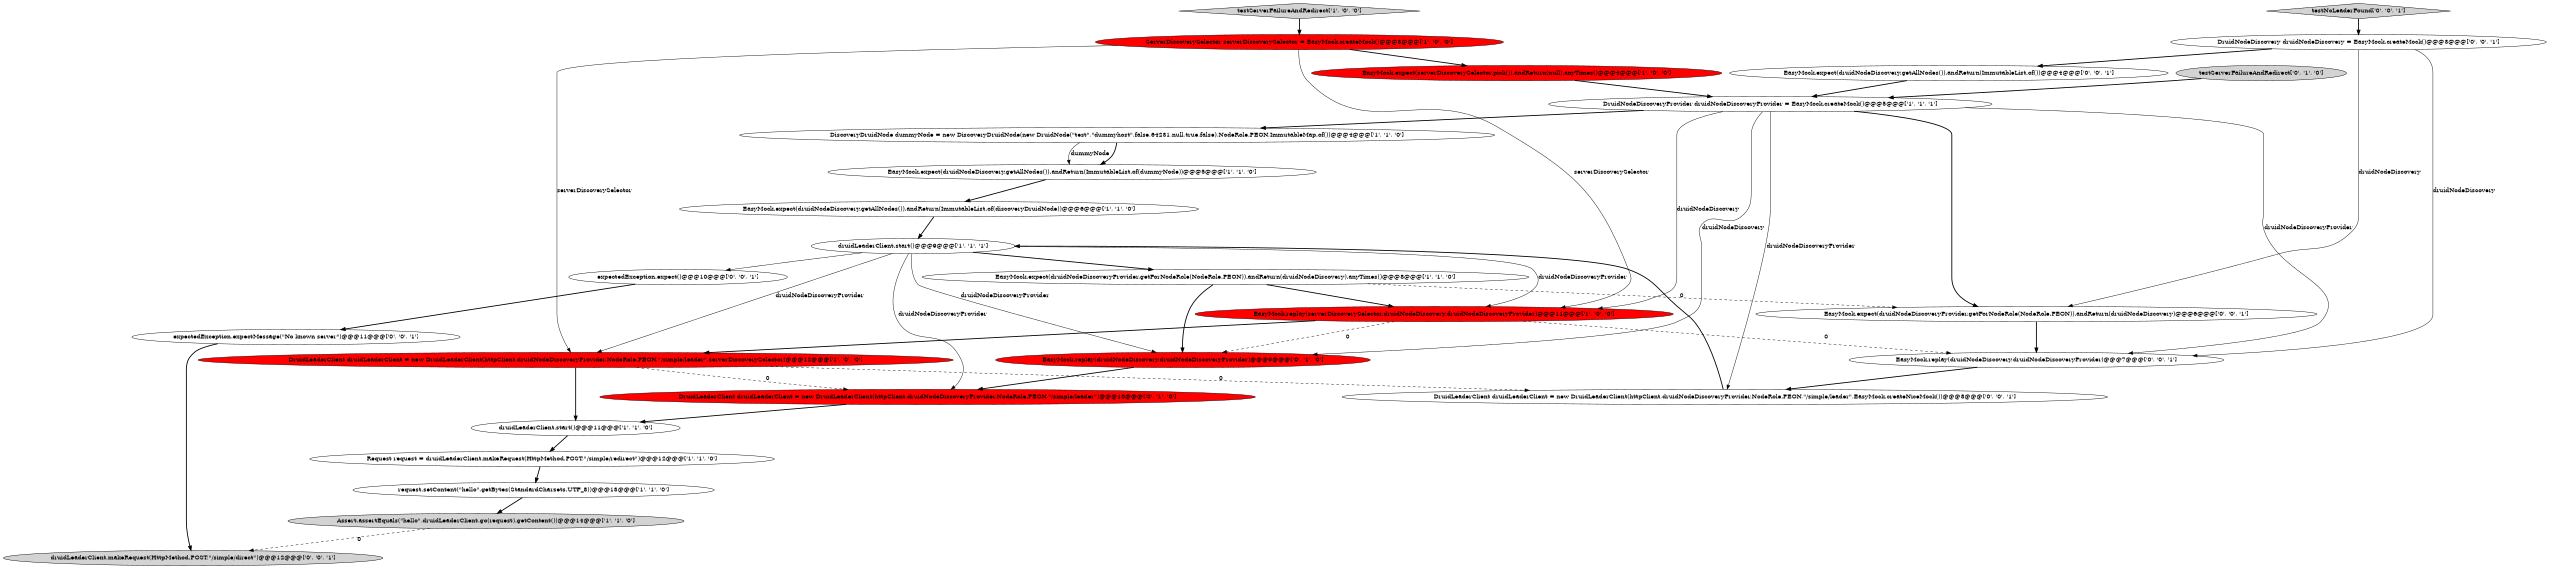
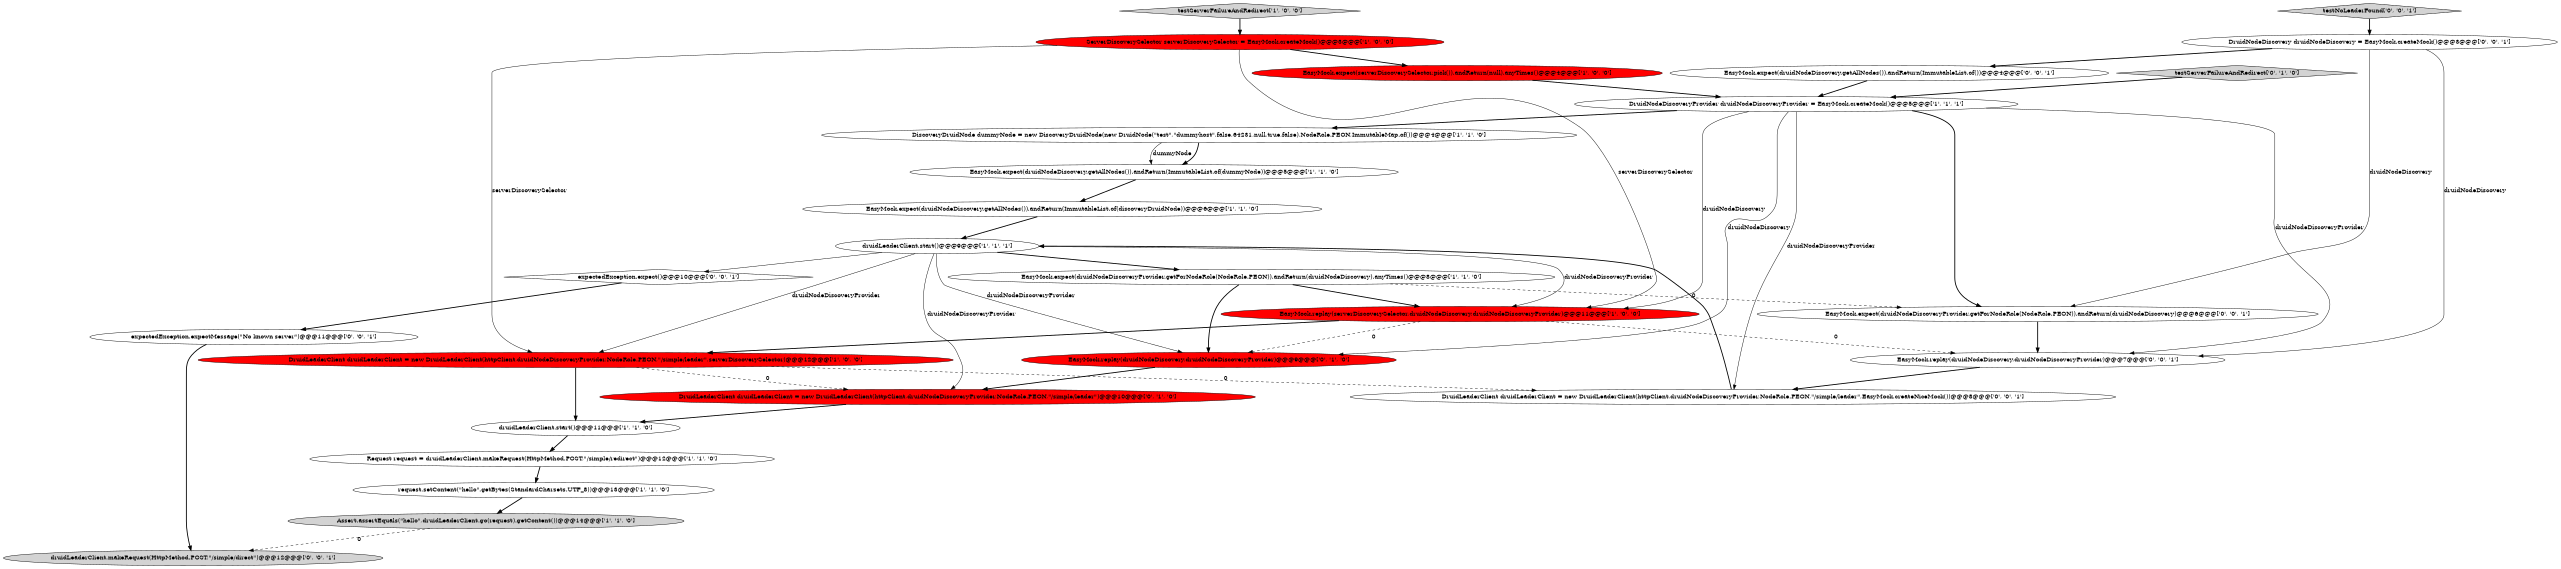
(2261, 73) -> (2237, 73)
(678, 277) -> (659, 277)
